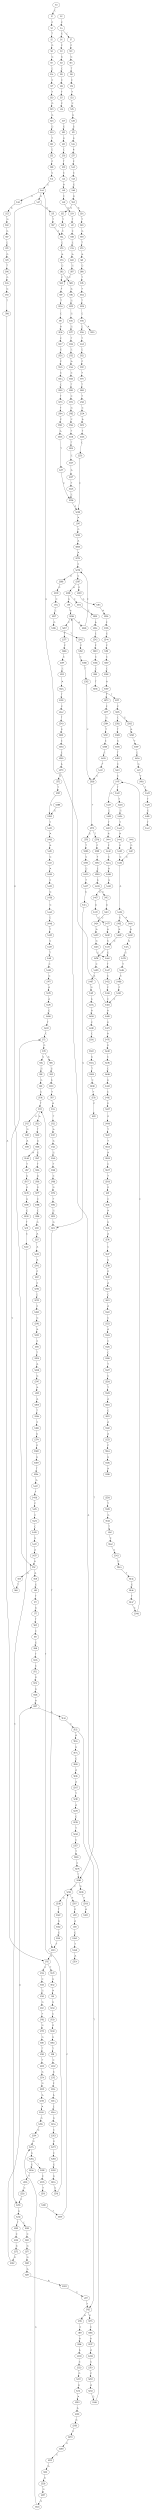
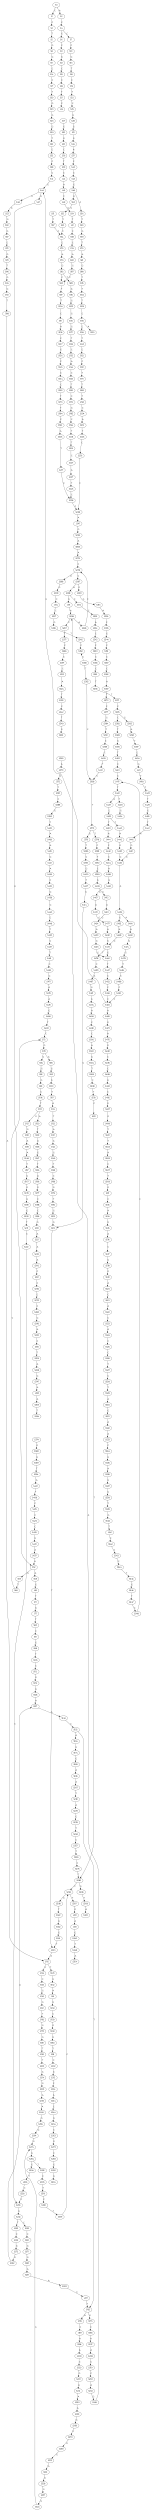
none -> (58, 10)
(45, 207) -> none
(77, 207) -> (79, 201)
(80, 657) -> (83, 658)
(61, 747) -> none
(110, 792) -> (113, 799)
(51, 803) -> (58, 798)
(120, 822) -> (114, 822)
none -> (140, 833)
none -> (91, 1045)
(32, 1152) -> (27, 1152)
(37, 1428) -> none
none -> (107, 1486)
(56, 2194) -> none
none -> (43, 2199)
